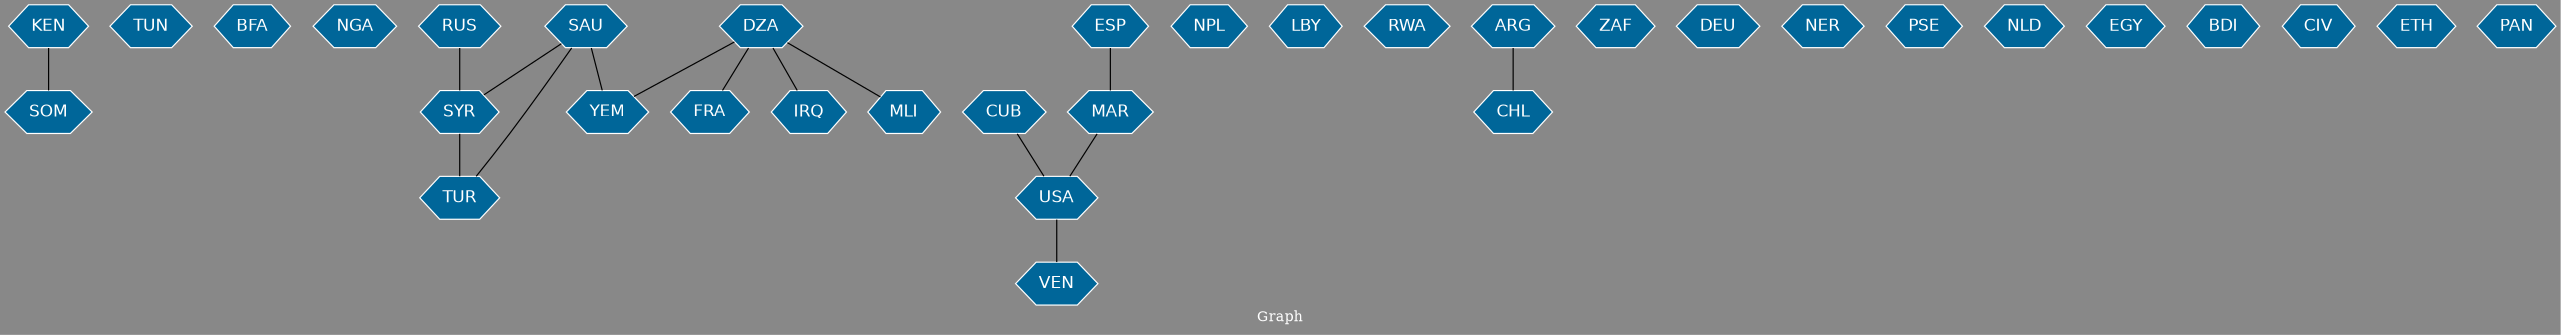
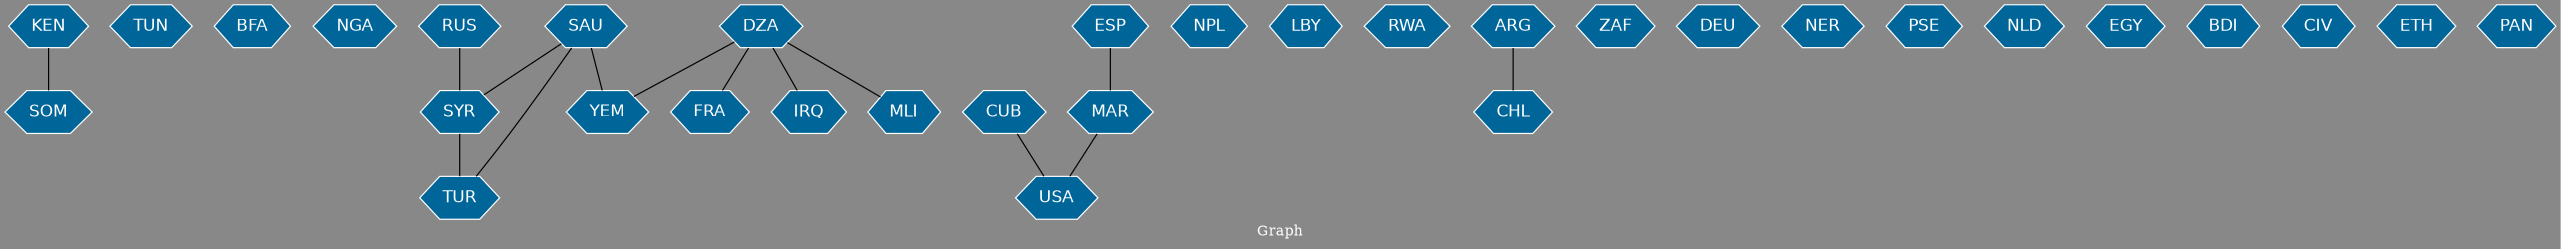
(1057, 284) -> none
